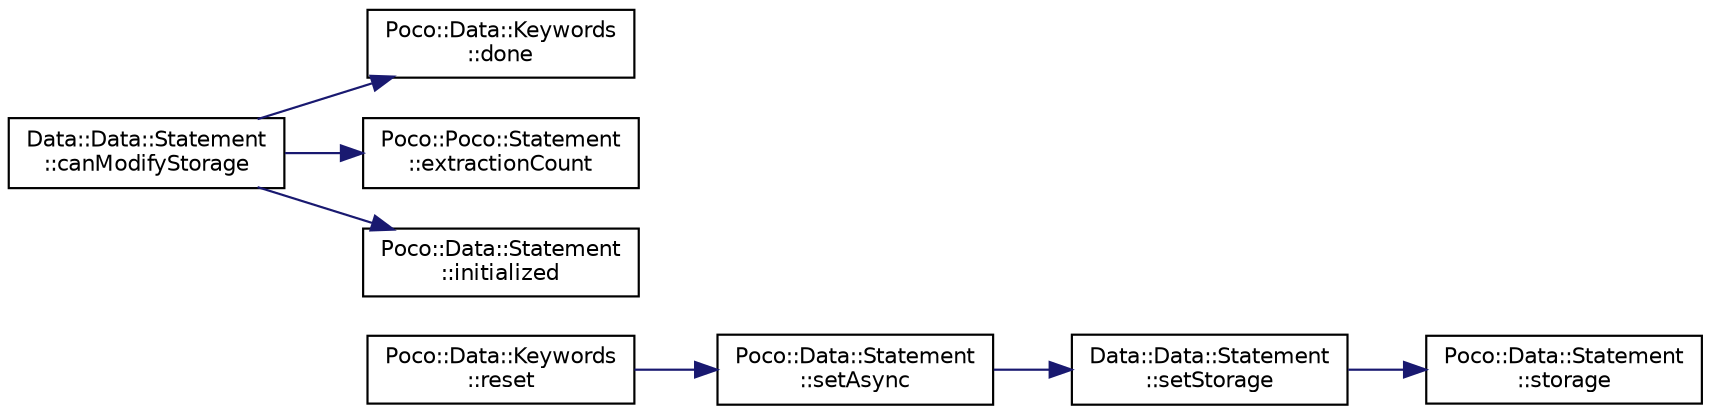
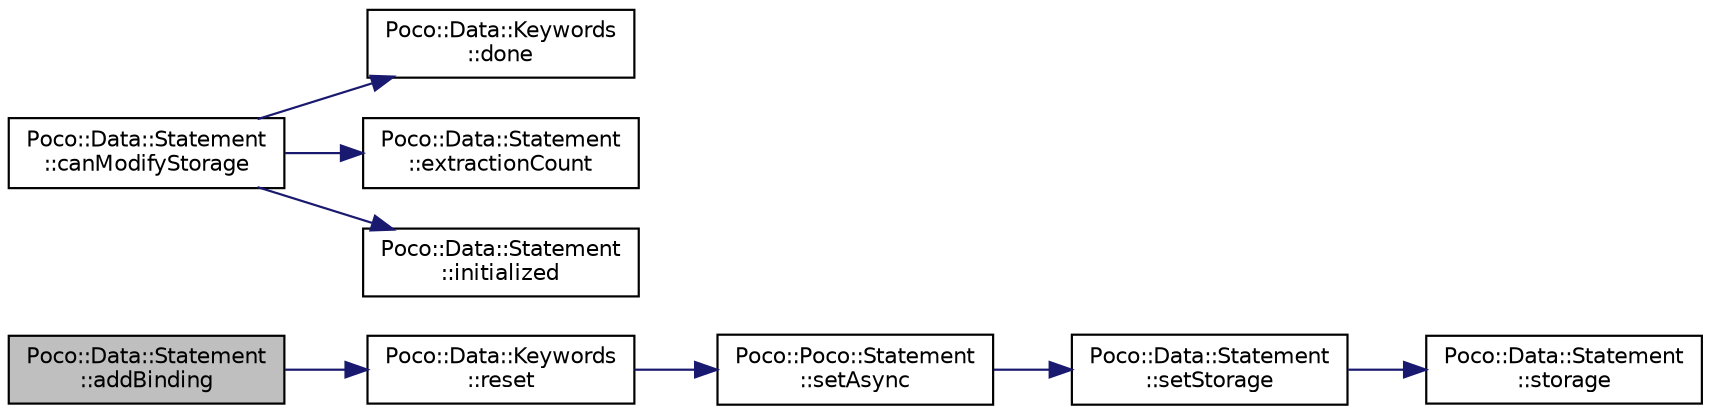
(147, 153) -> (147, 153)
(501, 153) -> (501, 153)
none -> (147, 370)
(855, 370) -> (855, 370)
(1210, 370) -> (1210, 370)
